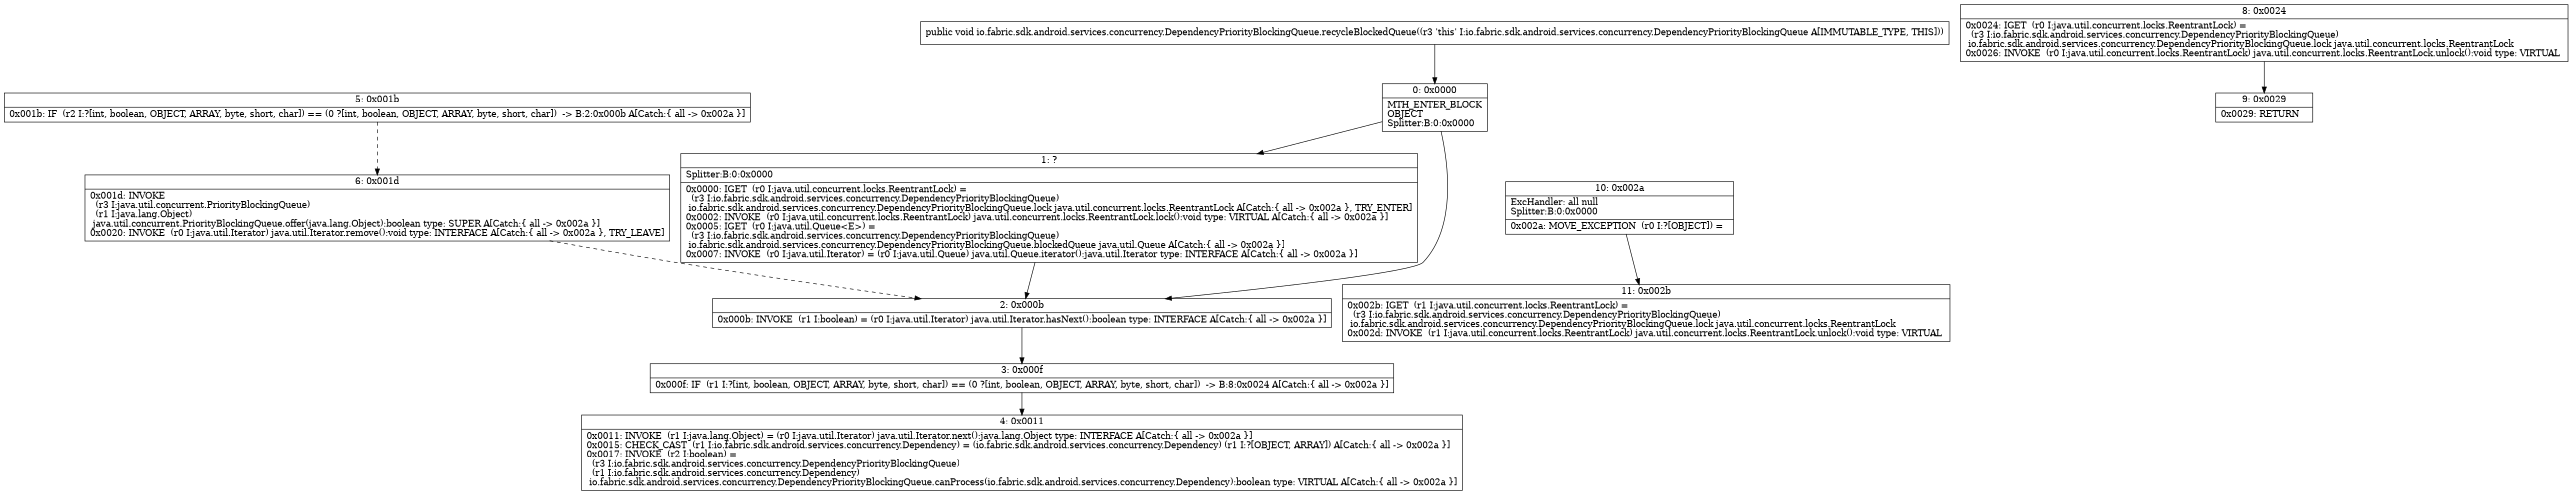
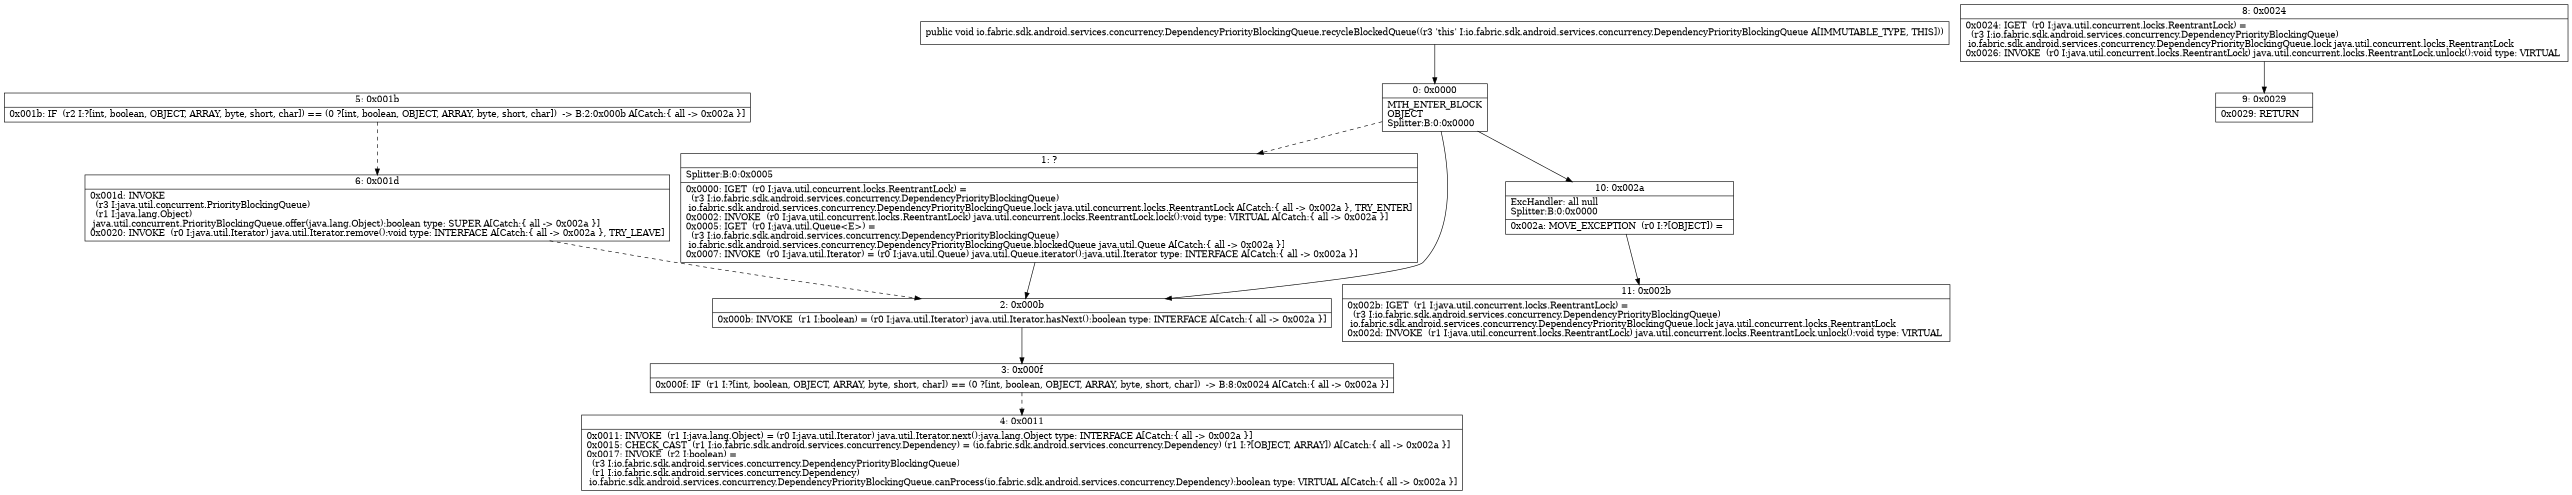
(1323, 137) -> (1323, 137)
none -> (1522, 155)
(730, 175) -> (730, 175)
(1022, 401) -> (1022, 401)
